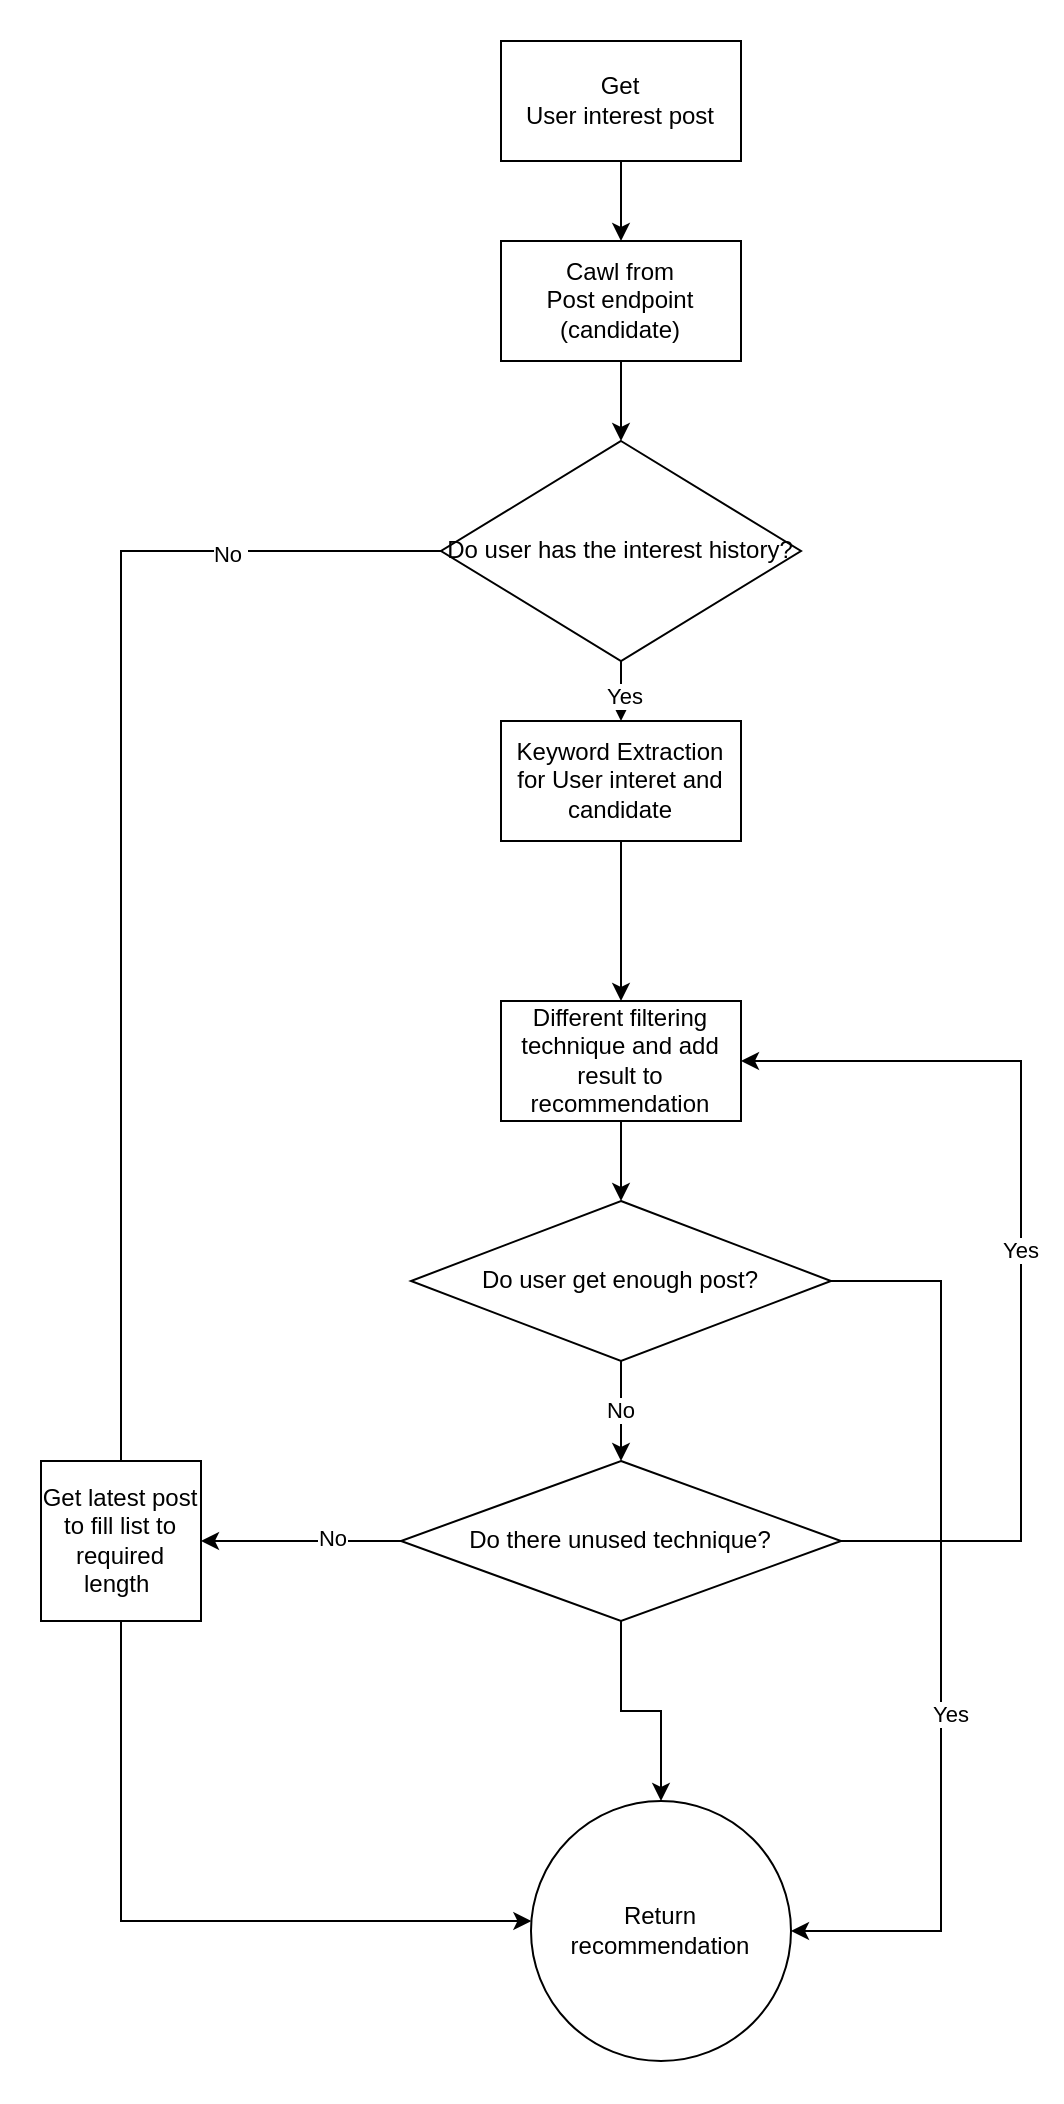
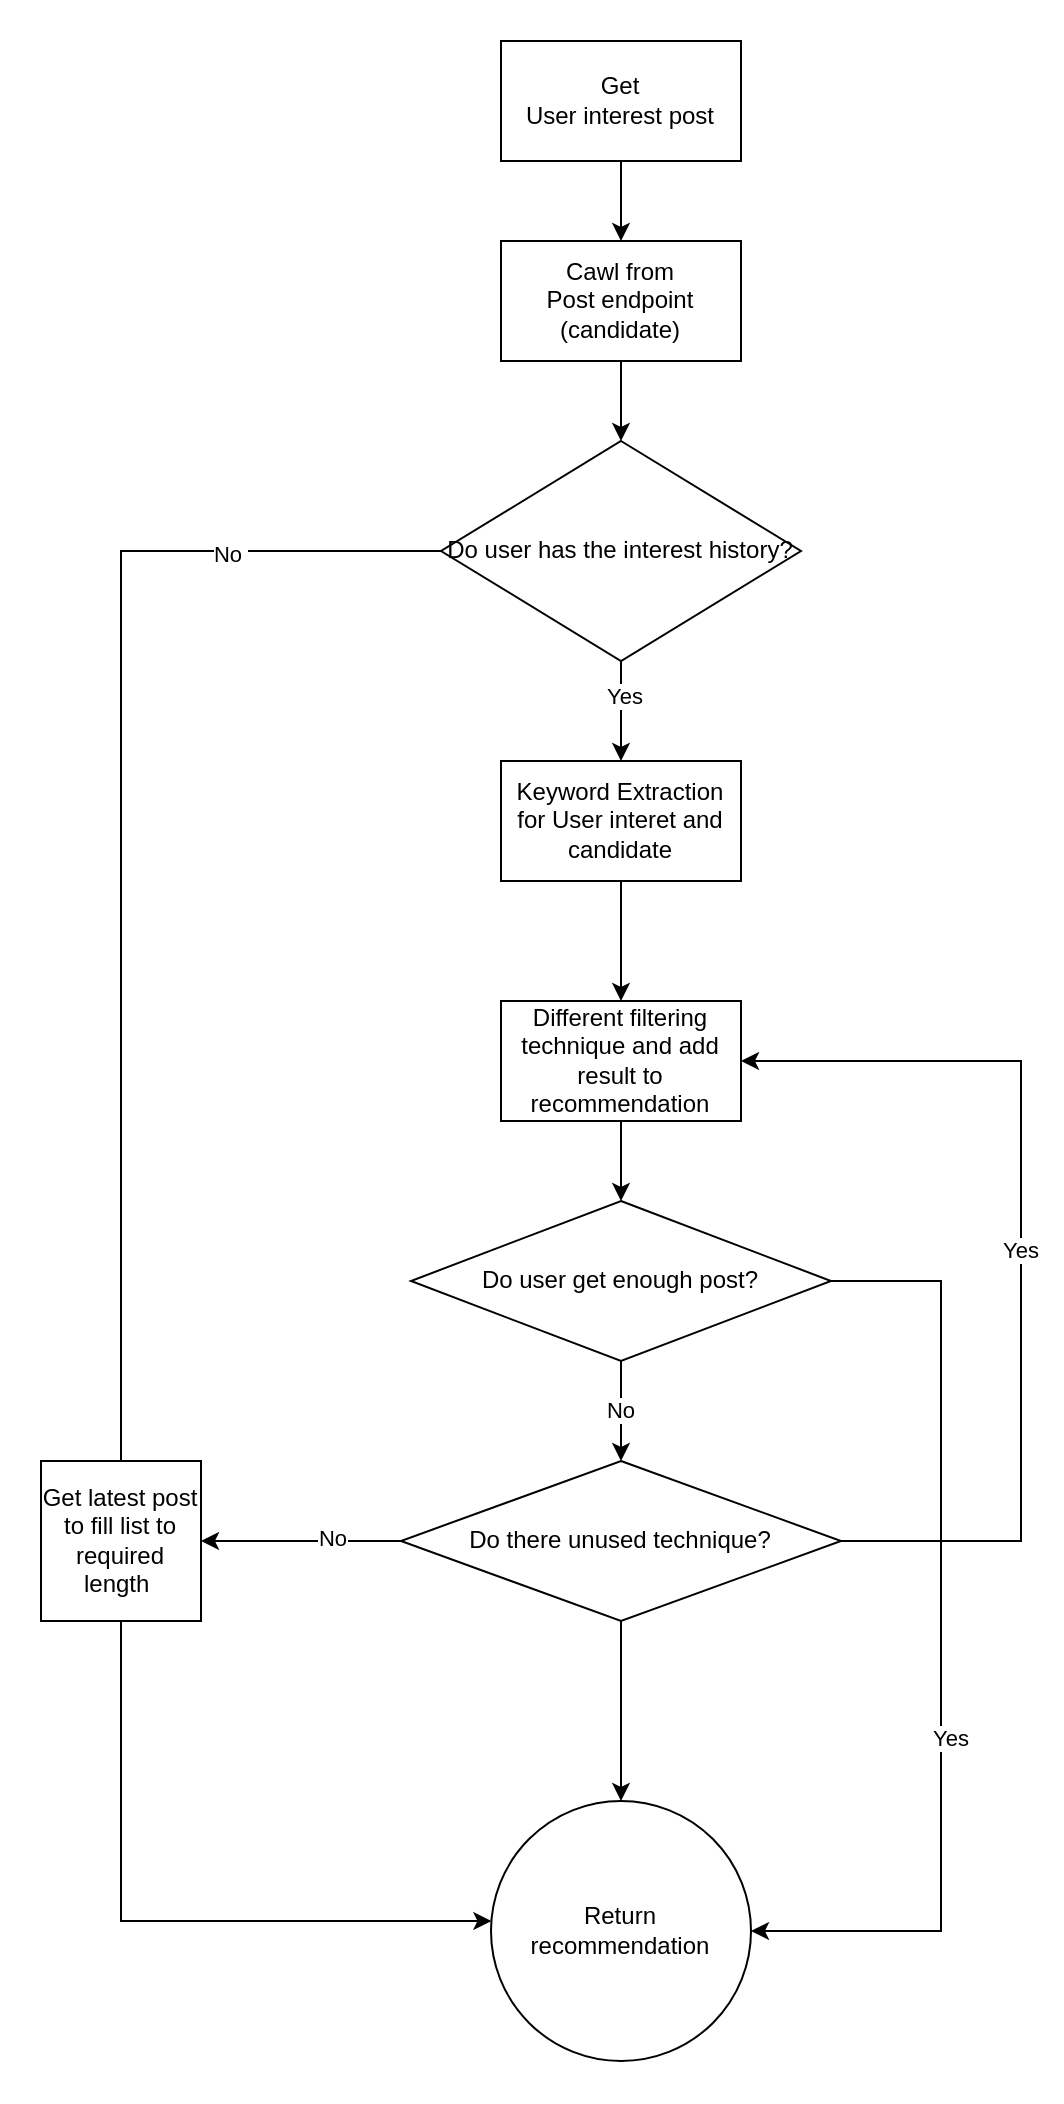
(621, 781) -> (621, 821)
(661, 1931) -> (621, 1931)
